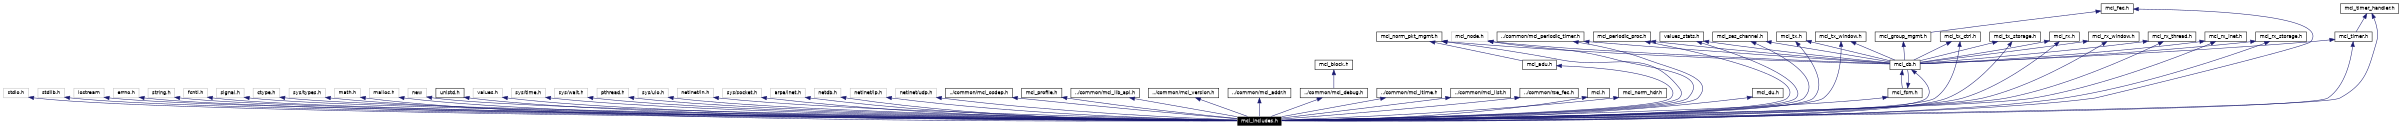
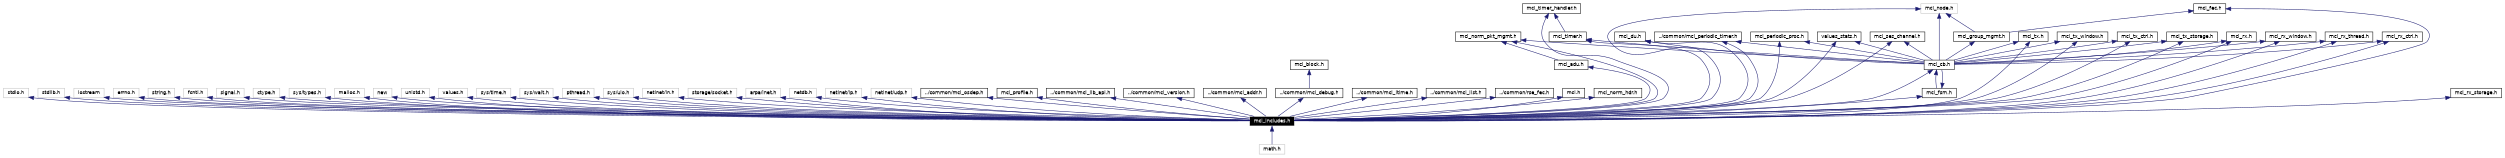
none -> (1962, 24)
(2226, 37) -> (2402, 37)
(2086, 55) -> (1787, 57)
(450, 93) -> (415, 93)
(742, 93) -> (712, 93)
(801, 119) -> (1272, 138)
